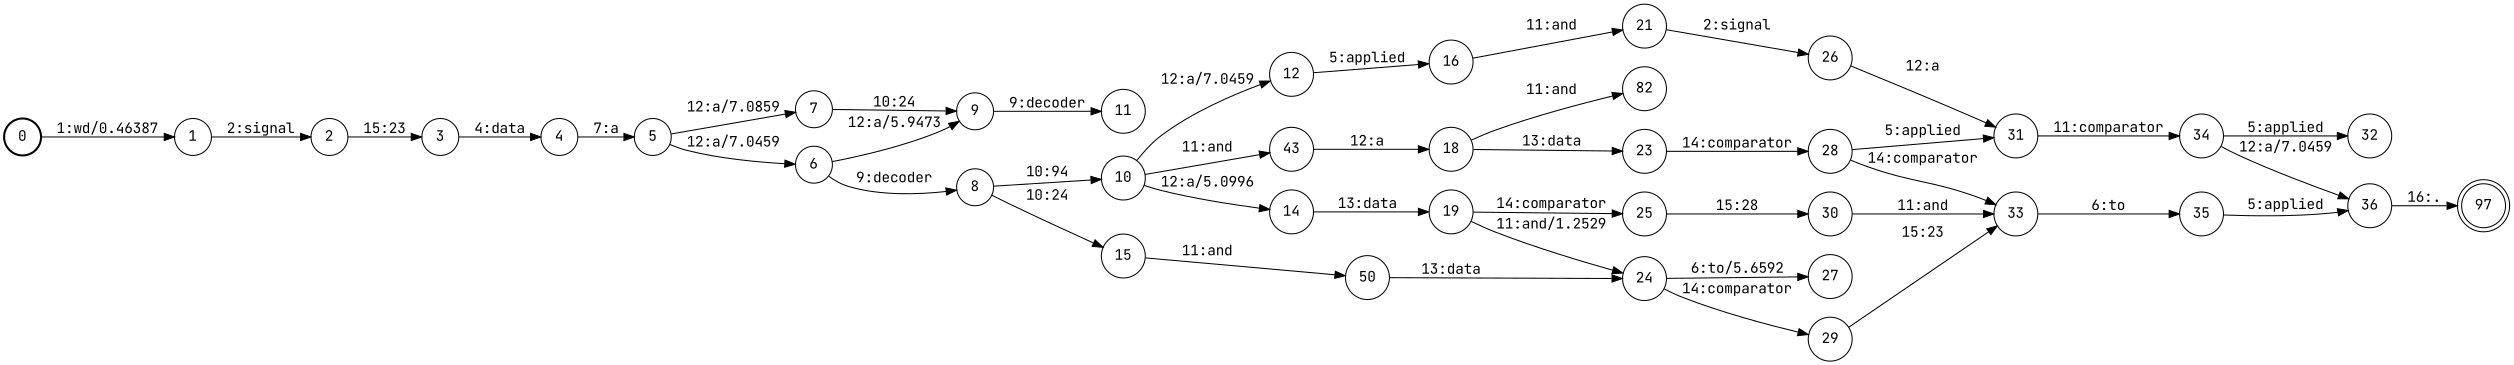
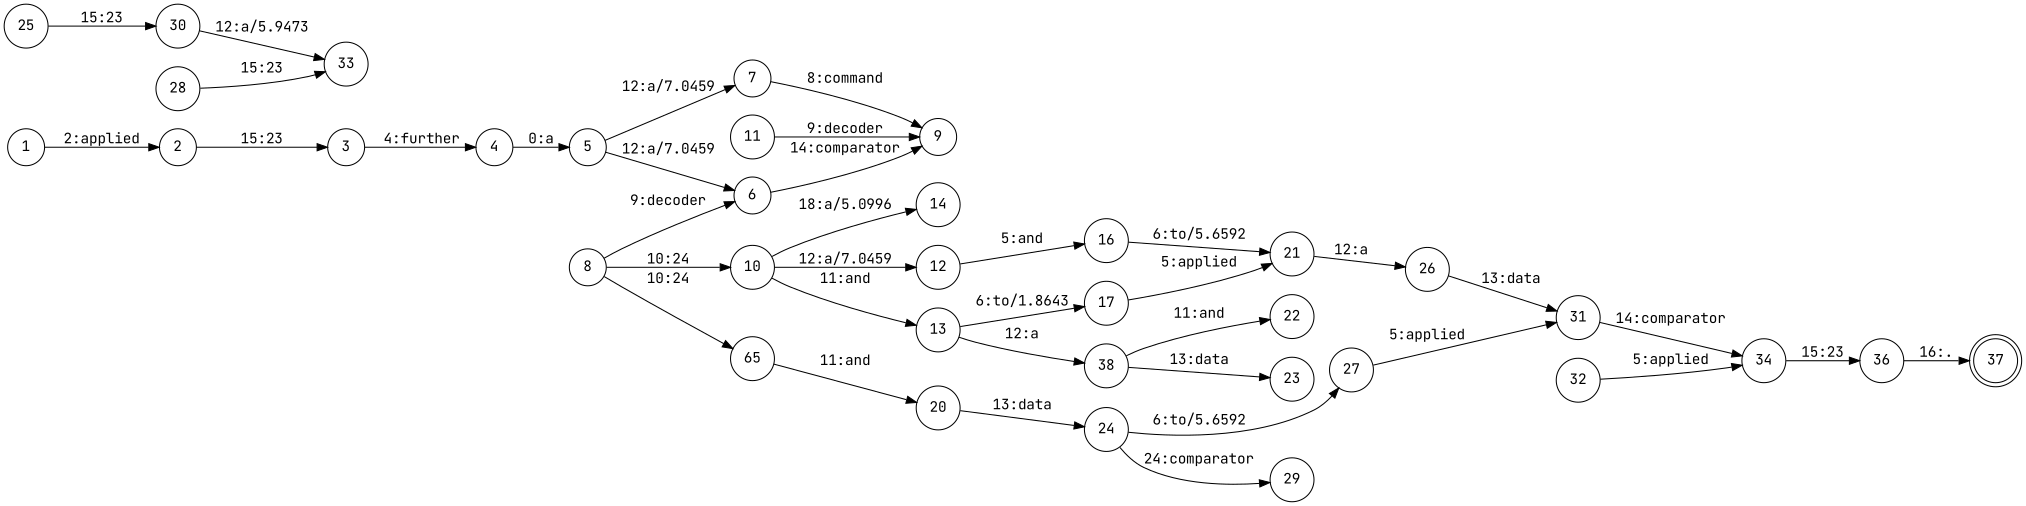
(1552, 26) -> (1199, 235)
(1737, 26) -> (1351, 250)
(1367, 58) -> (1022, 239)
(1923, 67) -> (1511, 279)
(1644, 89) -> (1292, 317)
(894, 103) -> (845, 79)
(733, 108) -> (668, 87)
(1042, 111) -> (842, 137)
(894, 123) -> (845, 149)
(2109, 128) -> (1671, 319)
(261, 129) -> (102, 140)
(500, 129) -> (422, 140)
(606, 129) -> (541, 140)
(2280, 136) -> (1666, 375)
(23, 137) -> none
(1918, 144) -> (1460, 345)
(2286, 148) -> (1823, 353)
(1292, 149) -> (938, 330)
(1451, 149) -> (1106, 366)
(1732, 151) -> none
(1923, 159) -> (262, 69)
(1047, 172) -> (668, 260)
(1207, 183) -> (845, 205)
(886, 193) -> (664, 230)
(1737, 206) -> (102, 18)
(1923, 206) -> (262, 28)
(2484, 206) -> (1996, 361)
(1451, 212) -> none
(2202, 214) -> none
(1123, 256) -> (752, 359)
(1367, 278) -> (938, 408)
(1919, 279) -> none
(1737, 289) -> (1199, 460)
none -> (1106, 303)
